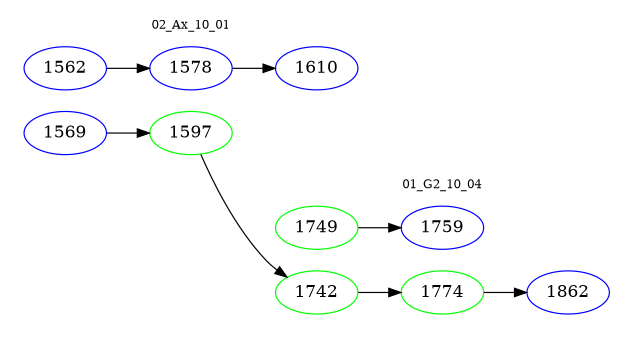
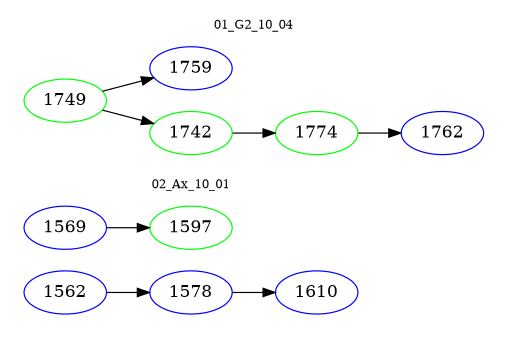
(233, 216) -> (122, 115)
(568, 292) -> (442, 133)
